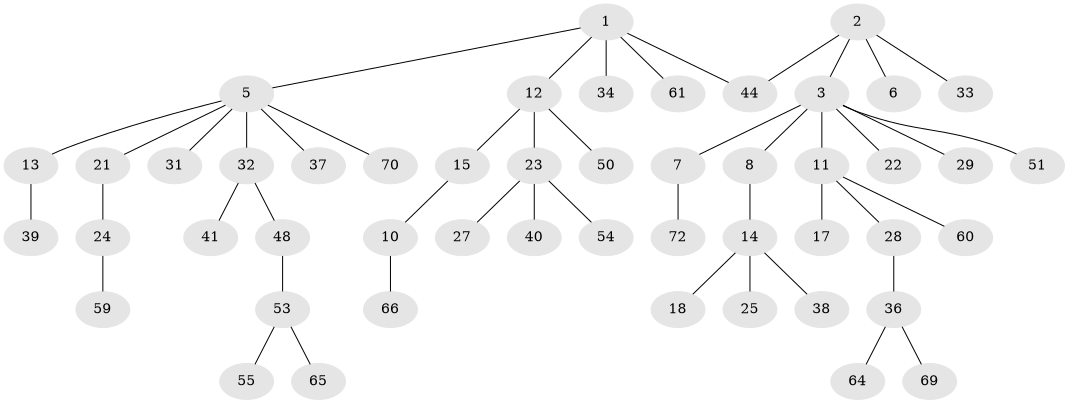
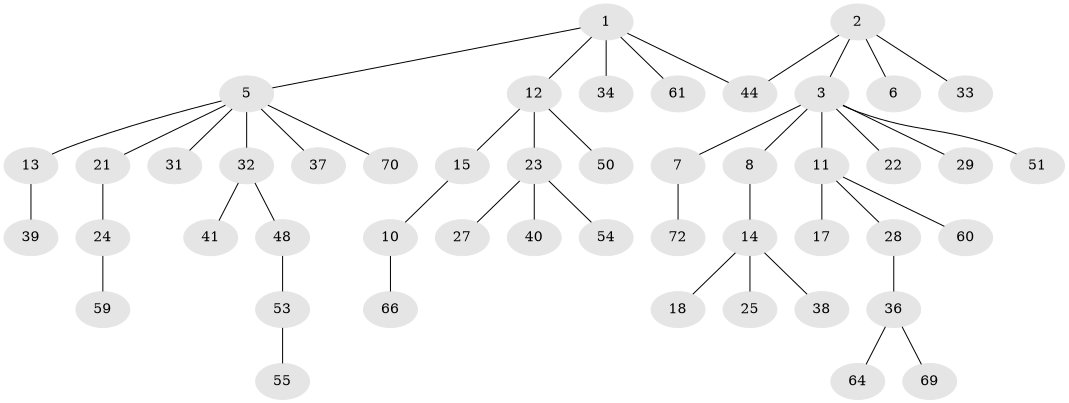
(319, 381) -> none
